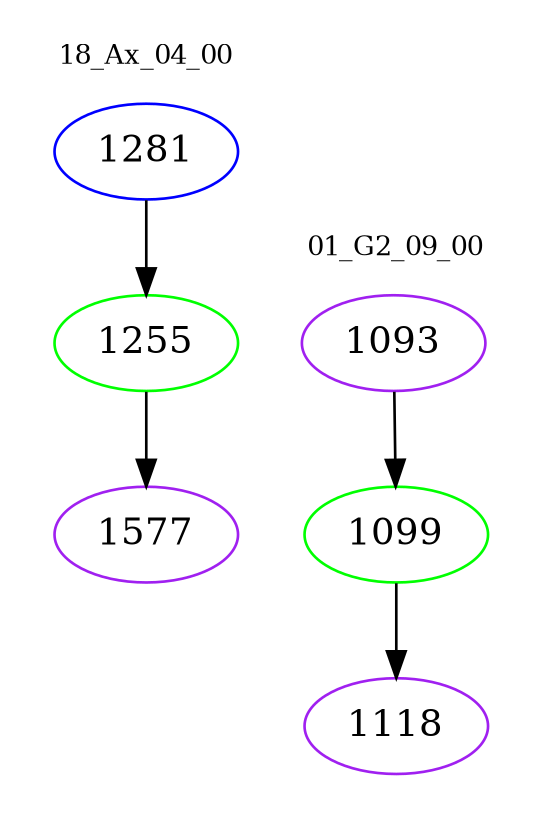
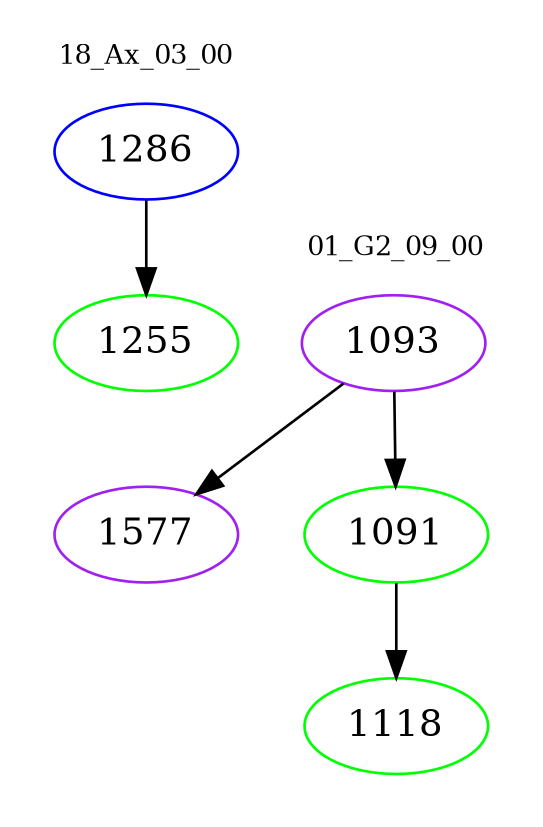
(146, 57) -> (146, 57)
(146, 152) -> (146, 152)
(146, 426) -> (299, 417)
(396, 535) -> (396, 535)
(396, 726) -> (396, 726)
